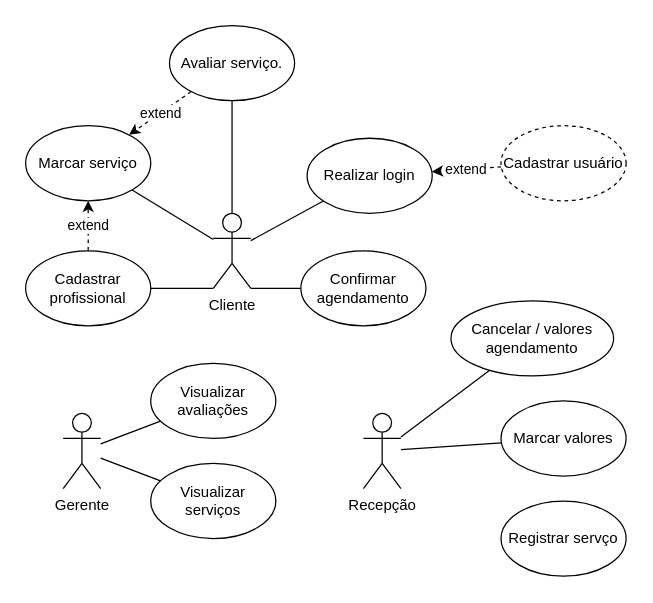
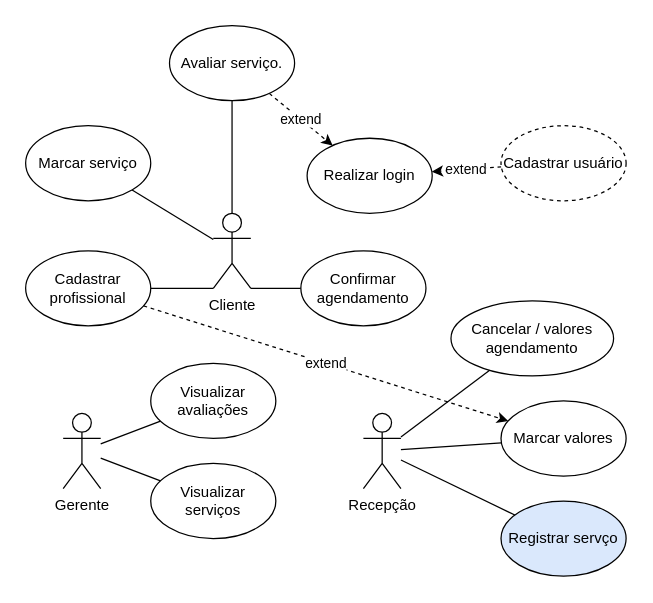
(164, 111) -> (298, 117)
(287, 221) -> none
(88, 230) -> (322, 362)
none -> (458, 487)
(563, 538) -> (563, 538)
